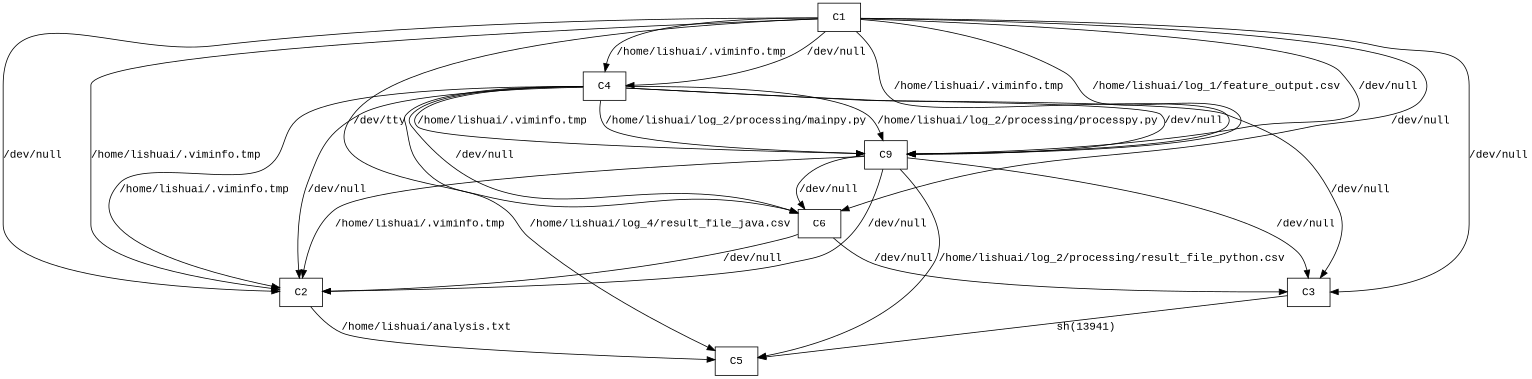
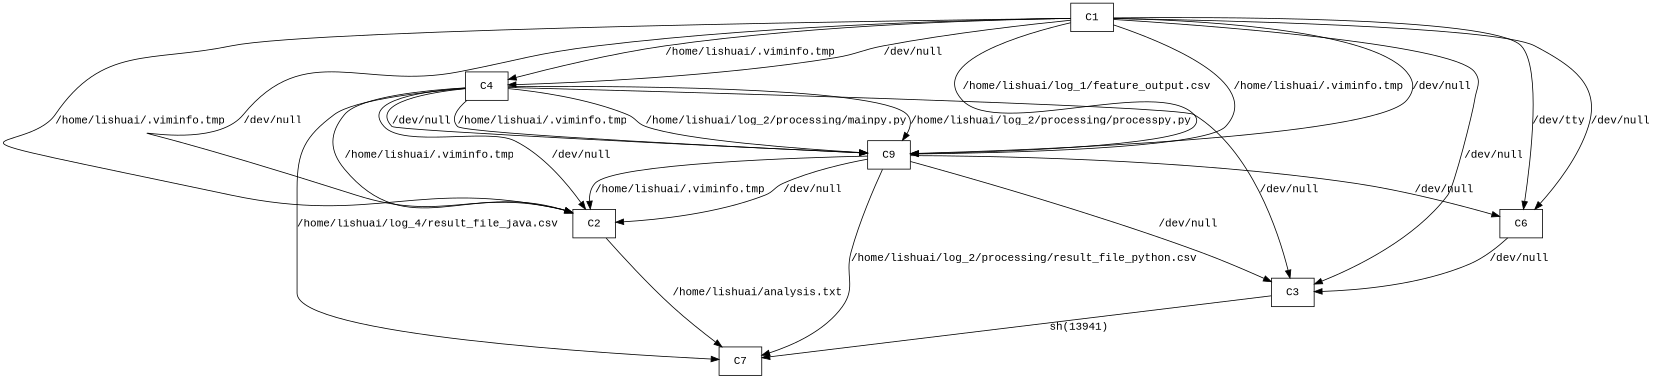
(497, 189) -> none
(566, 276) -> none
(737, 361) -> (740, 361)
